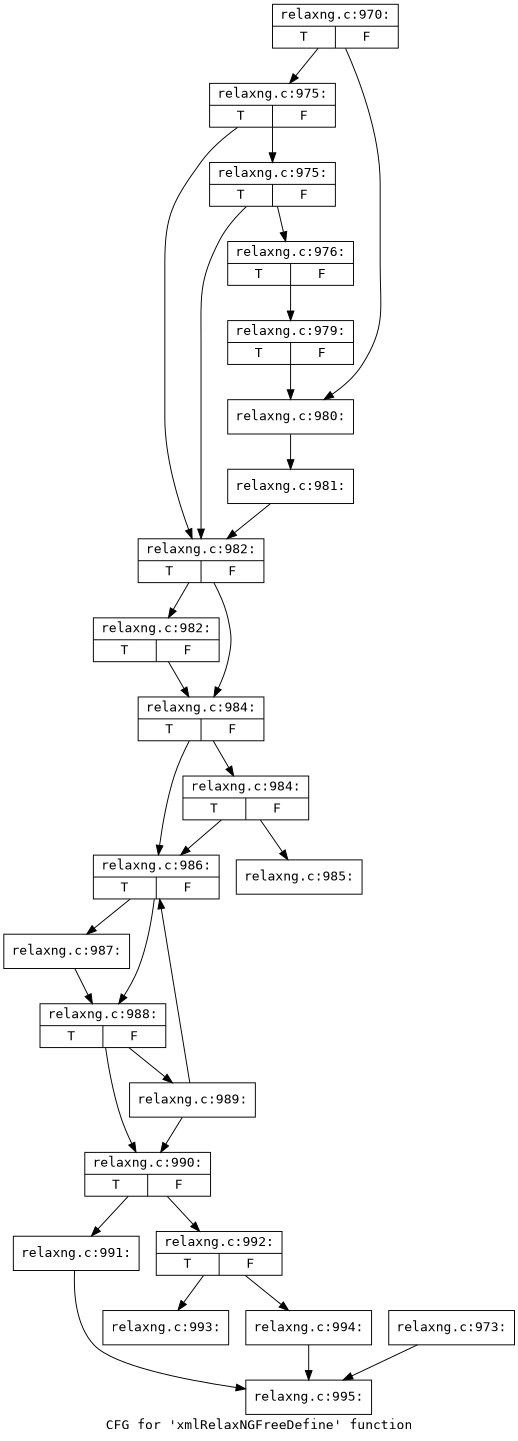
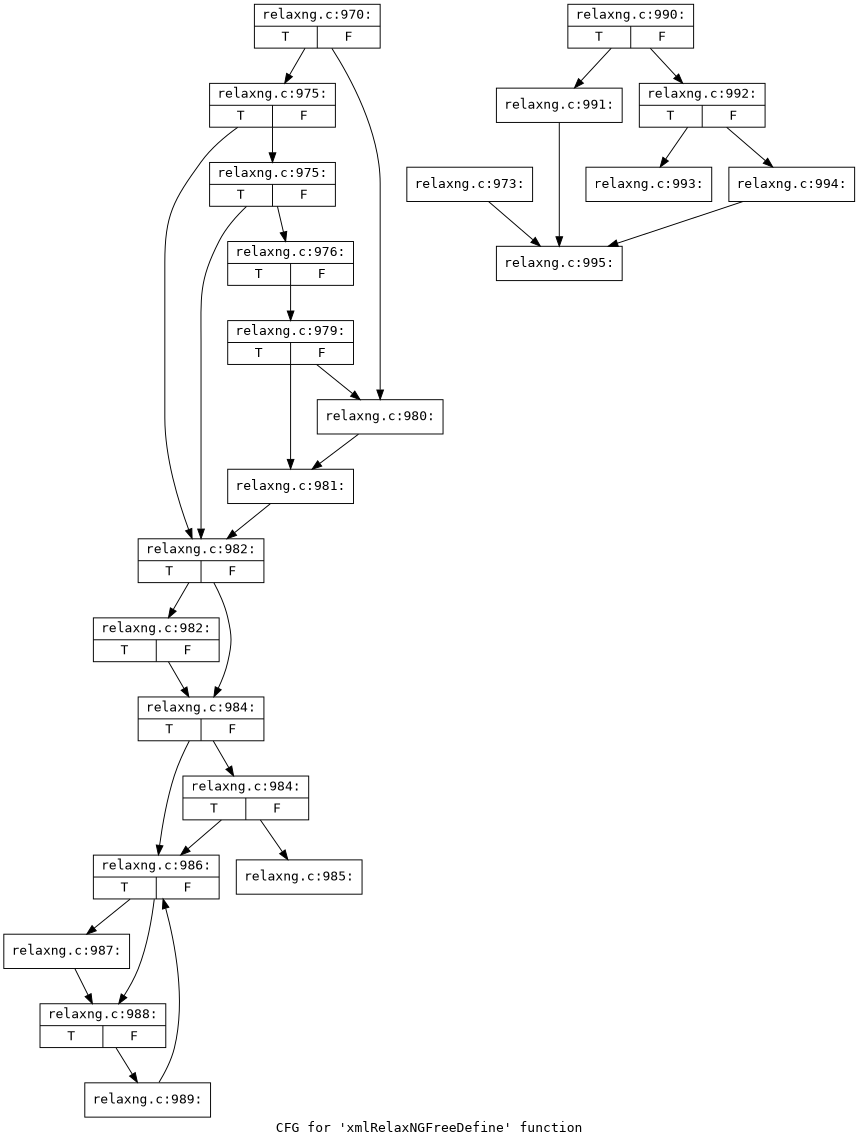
none -> (291, 412)
(115, 1097) -> none
(174, 1131) -> none
